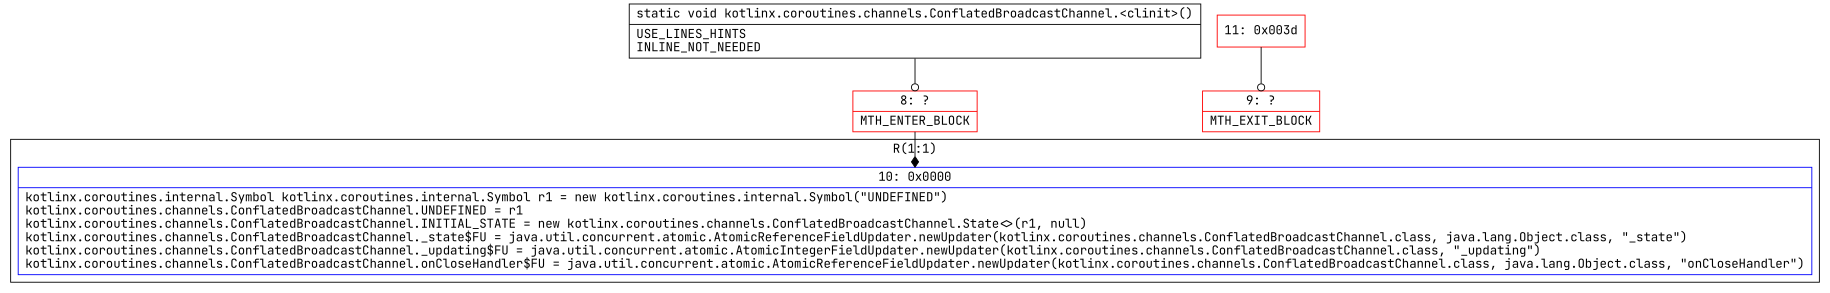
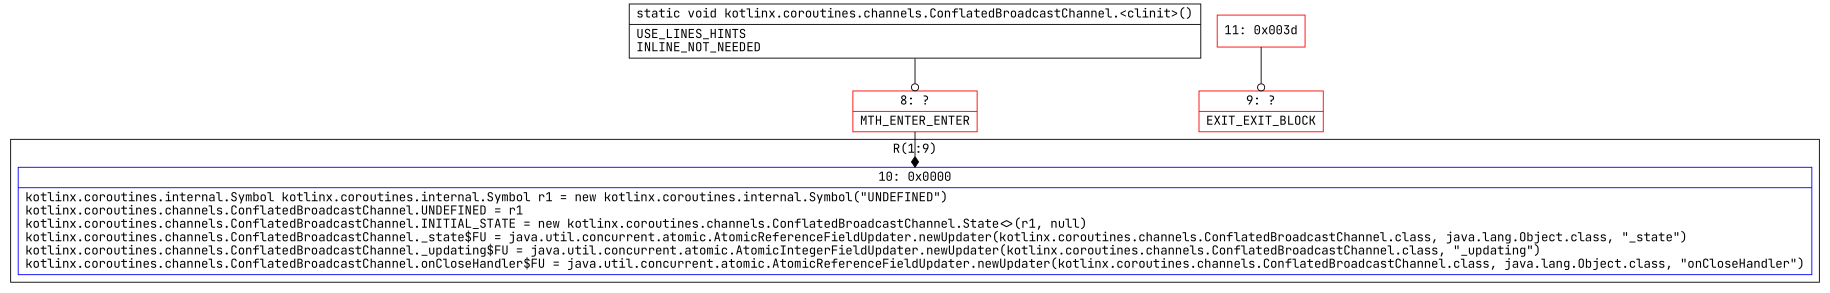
(915, 121) -> (915, 121)
(1261, 121) -> (1261, 121)
(915, 150) -> (915, 150)
